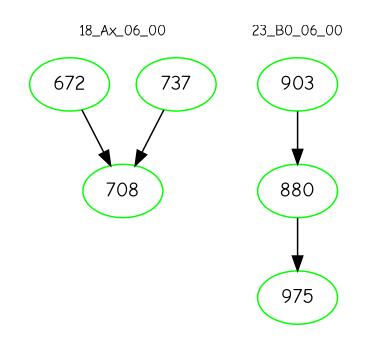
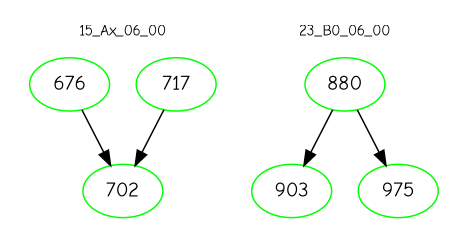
(123, 32) -> (123, 32)
(70, 84) -> (70, 84)
(176, 84) -> (176, 84)
(298, 130) -> (322, 131)
(123, 191) -> (123, 191)
